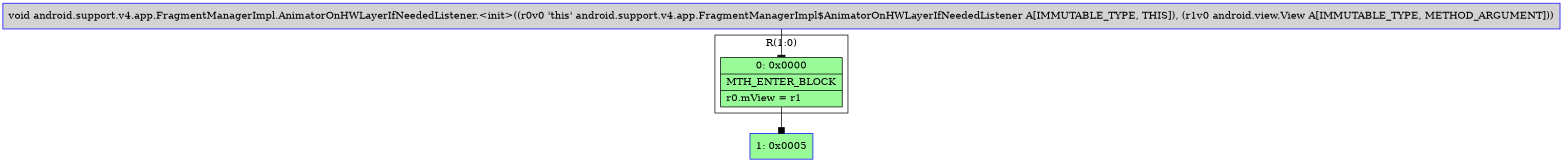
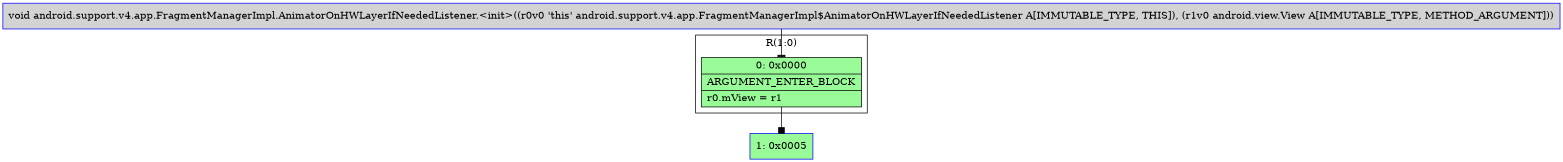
(781, 82) -> (781, 82)
